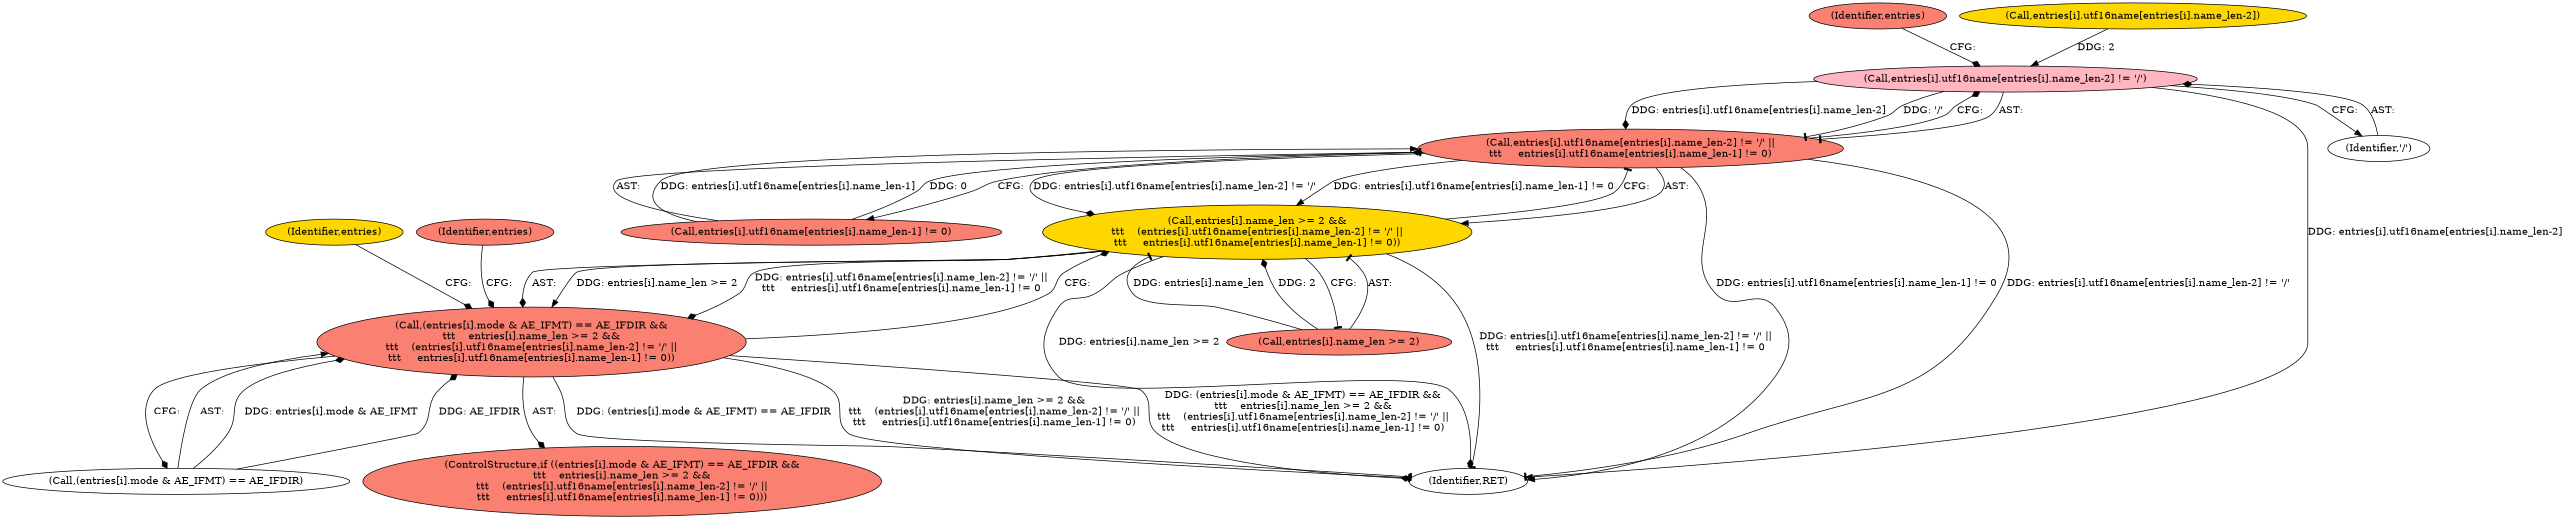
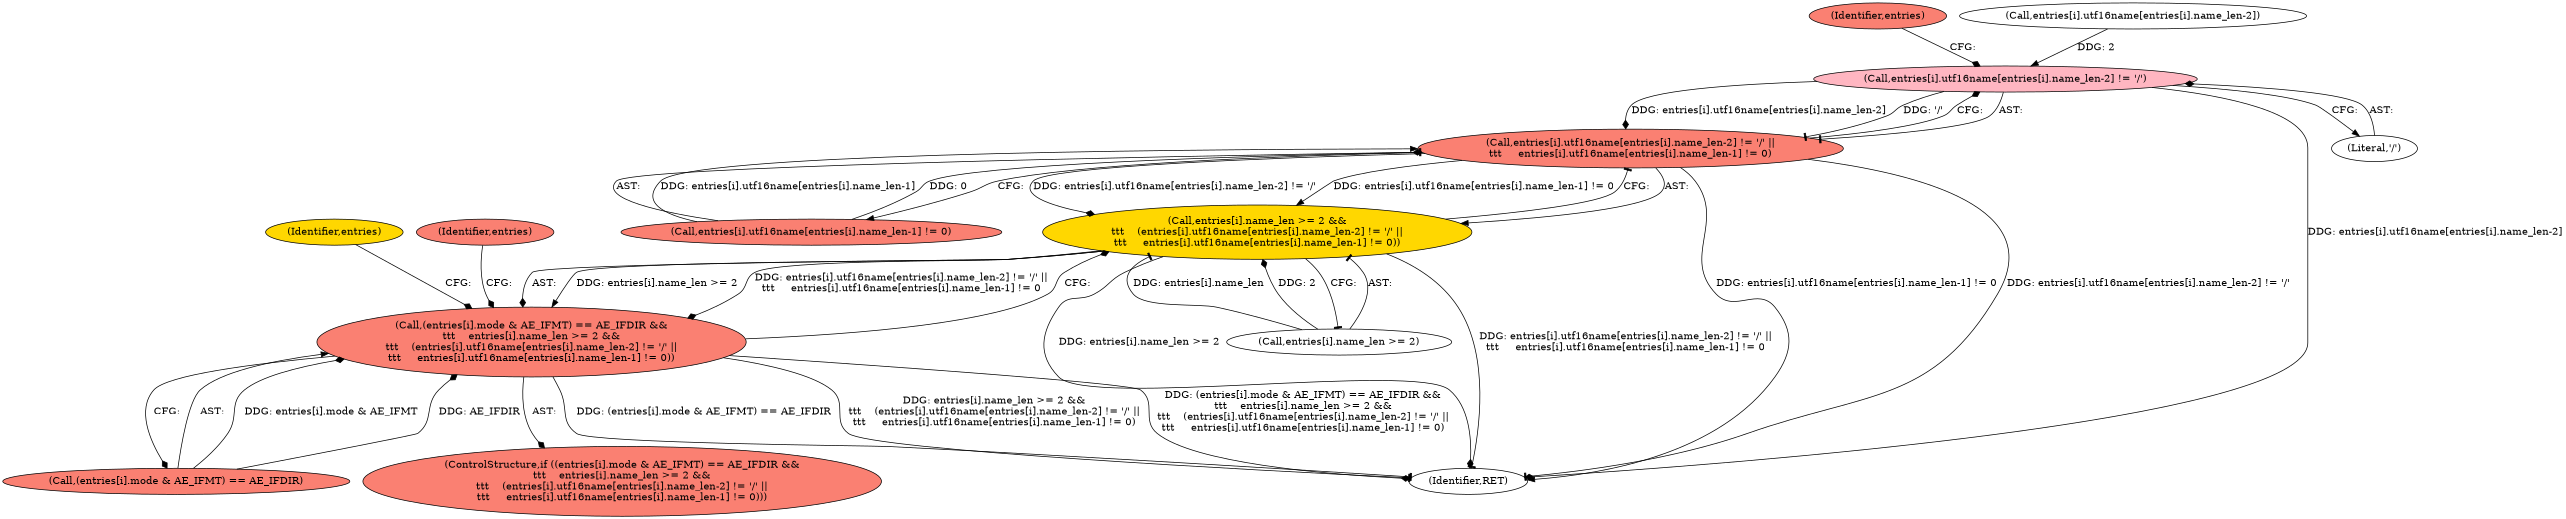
(2133, 16) -> (2133, 16)
(2379, 149) -> (2375, 149)
(1339, 342) -> (1339, 342)
(2113, 417) -> (2114, 416)
(176, 481) -> (176, 481)
